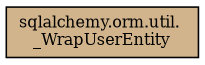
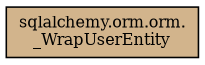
(102, 32) -> (102, 32)
